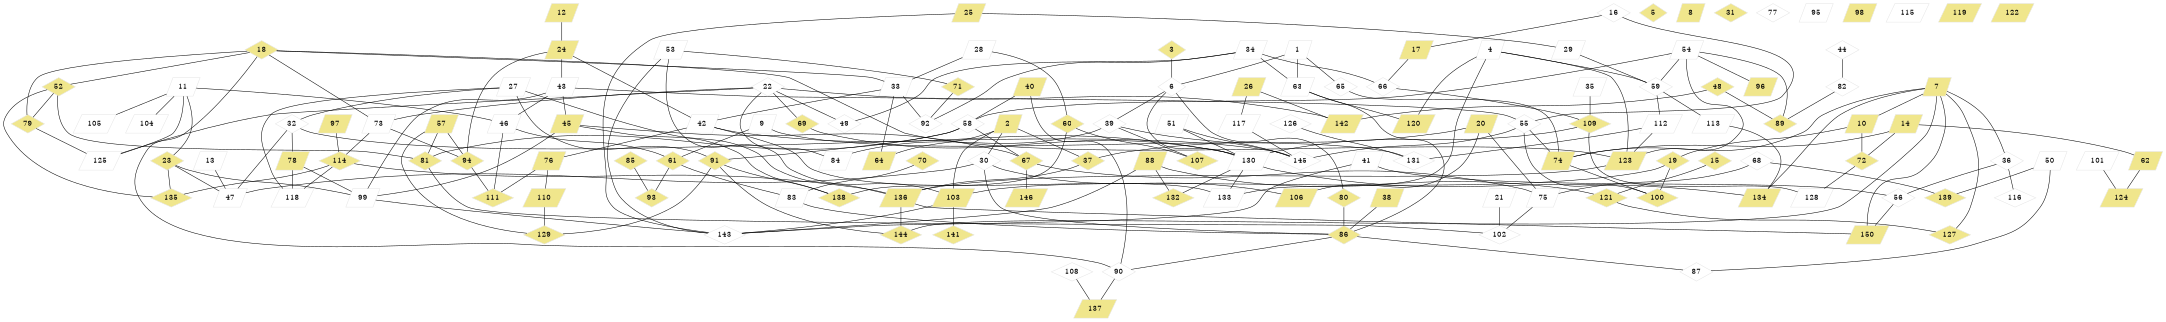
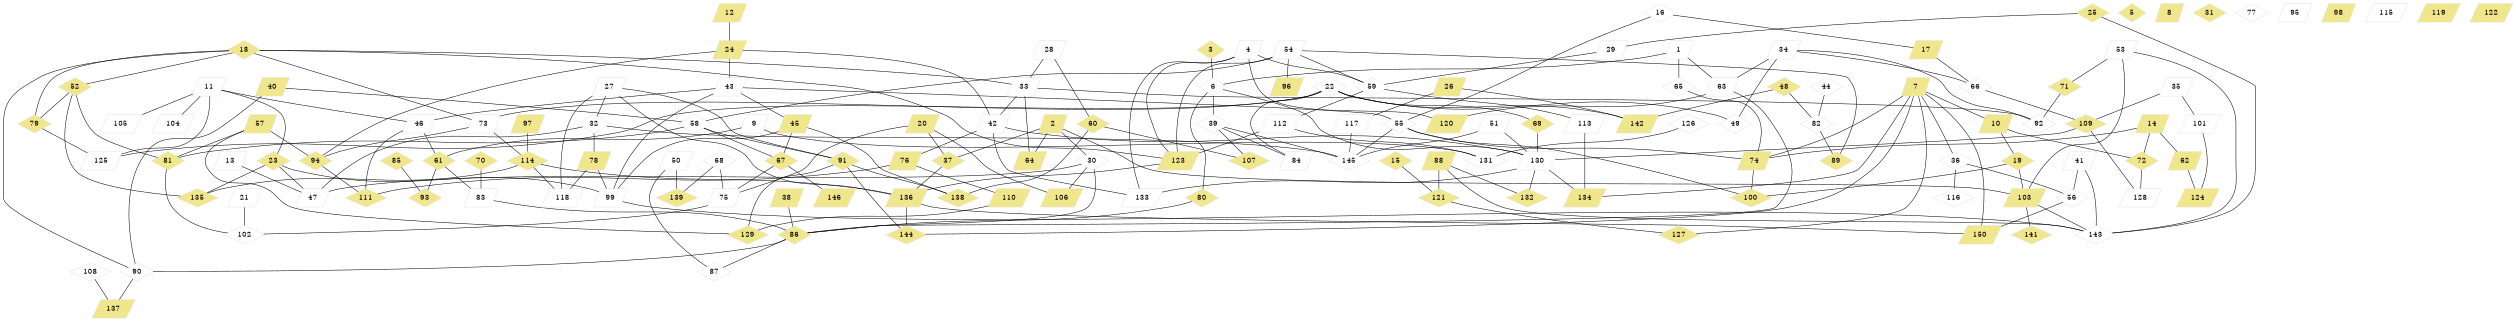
(969, 13) -> (2093, 13)
(1744, 103) -> (1801, 106)
none -> (2188, 105)
